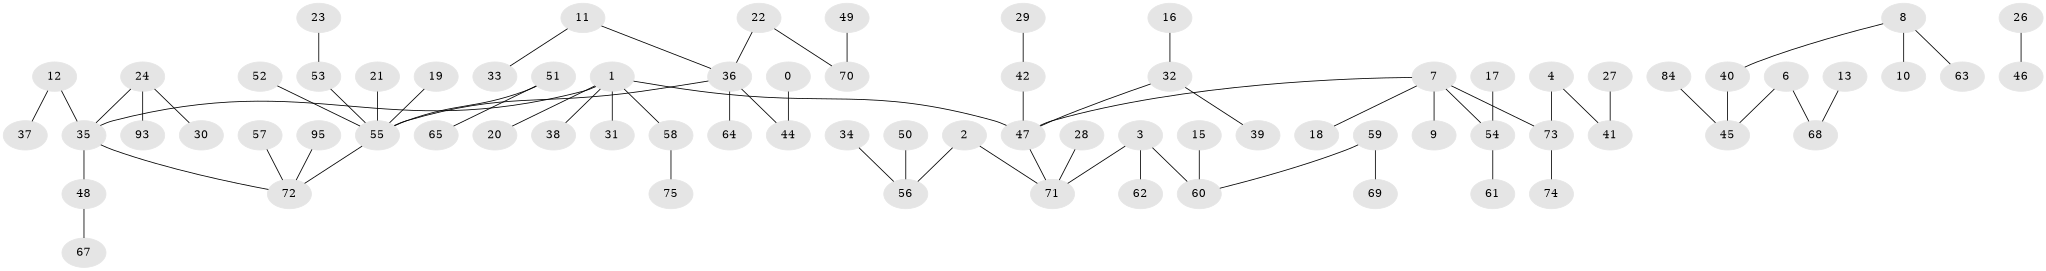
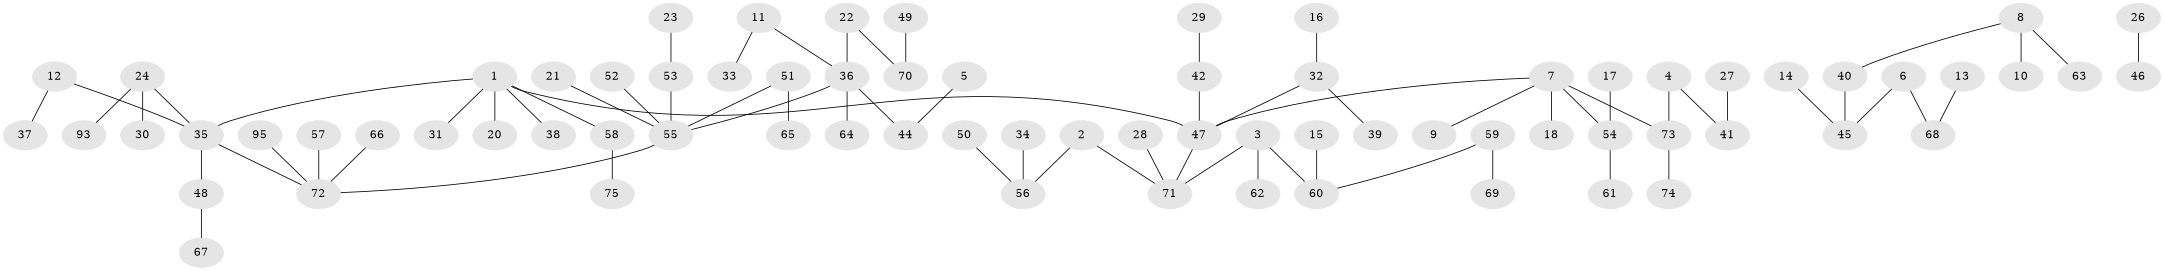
(436, 77) -> none
(788, 77) -> (964, 77)
(1669, 77) -> (1786, 77)
none -> (377, 135)
